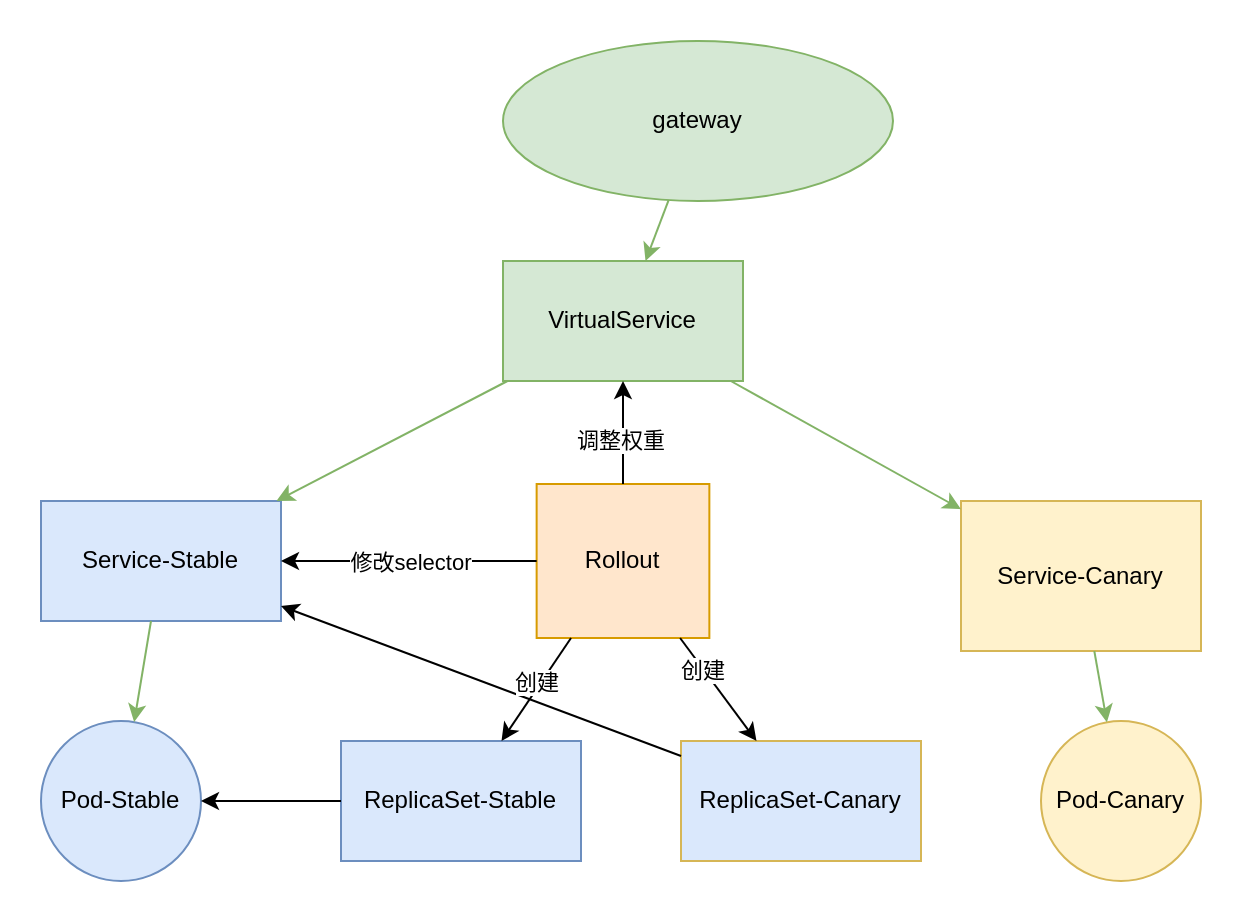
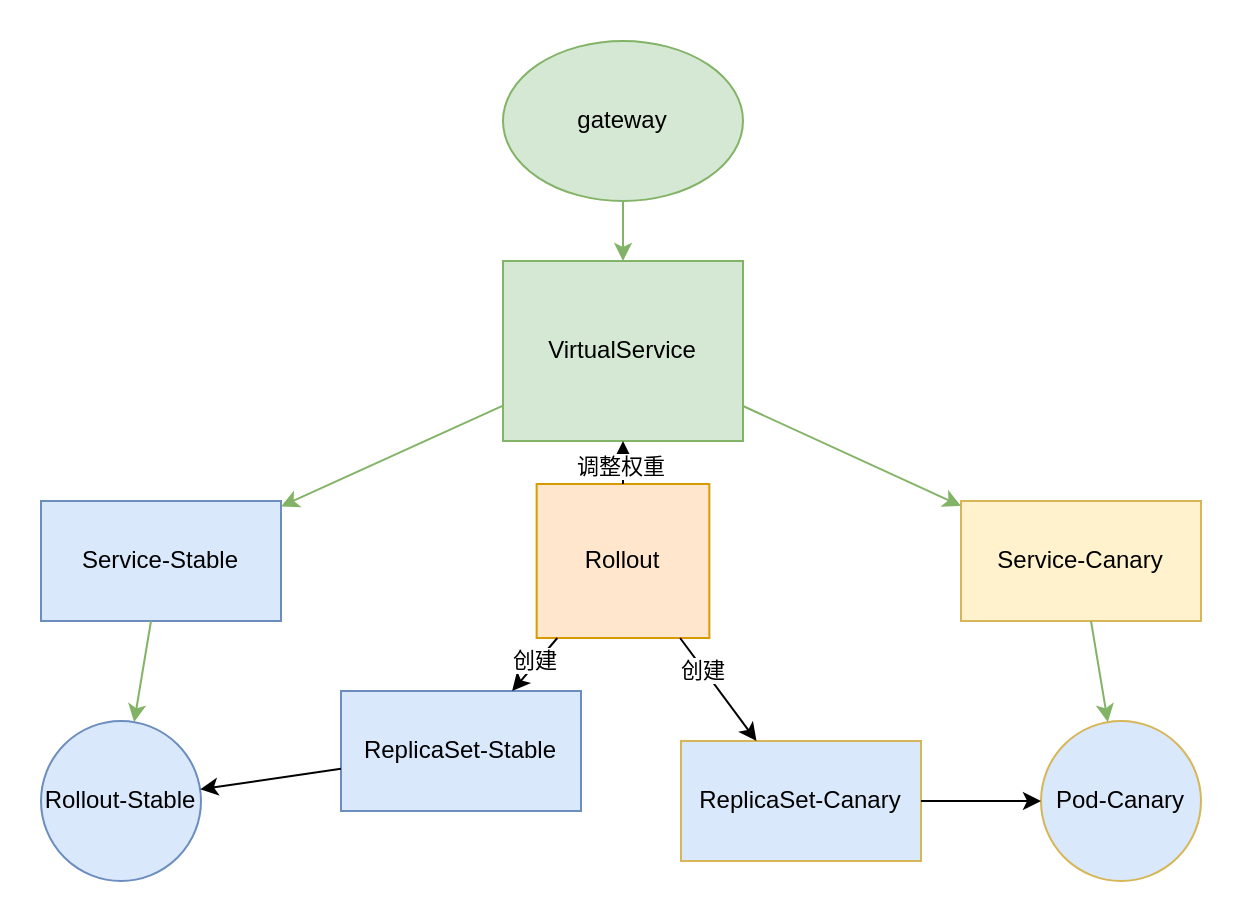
(698, 121) -> (623, 121)
(623, 321) -> (623, 351)
(415, 561) -> none
(1081, 576) -> (1081, 561)
(487, 683) -> (974, 801)
(121, 801) -> (121, 801)
(461, 801) -> (461, 751)
(1121, 801) -> (1121, 801)
